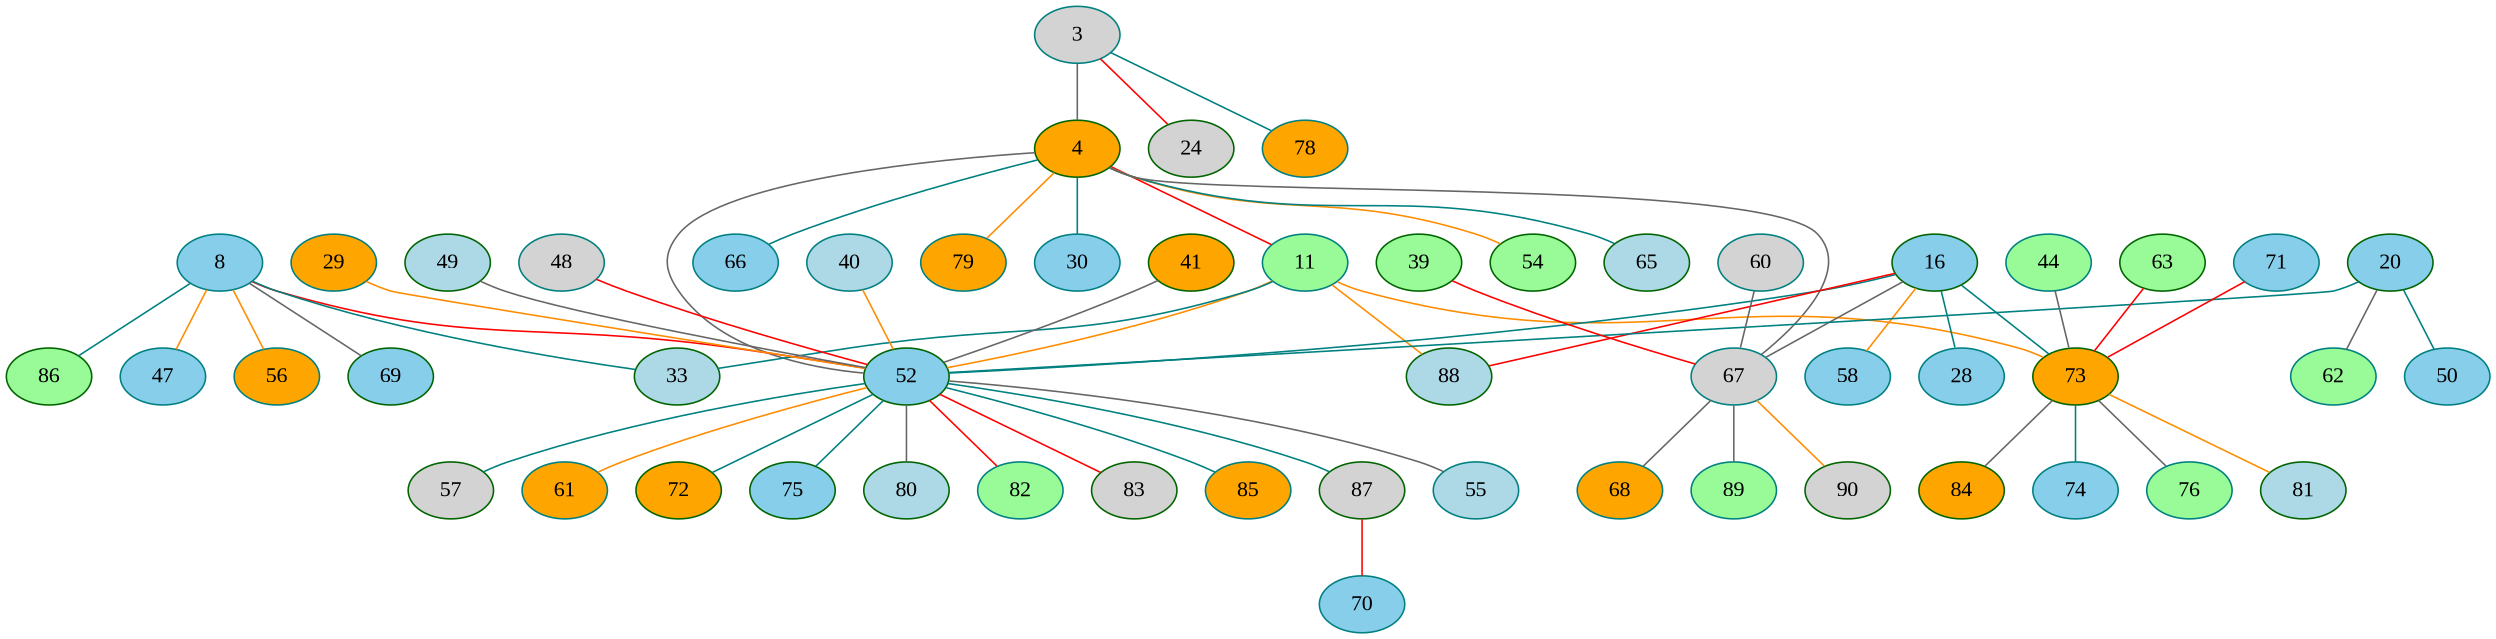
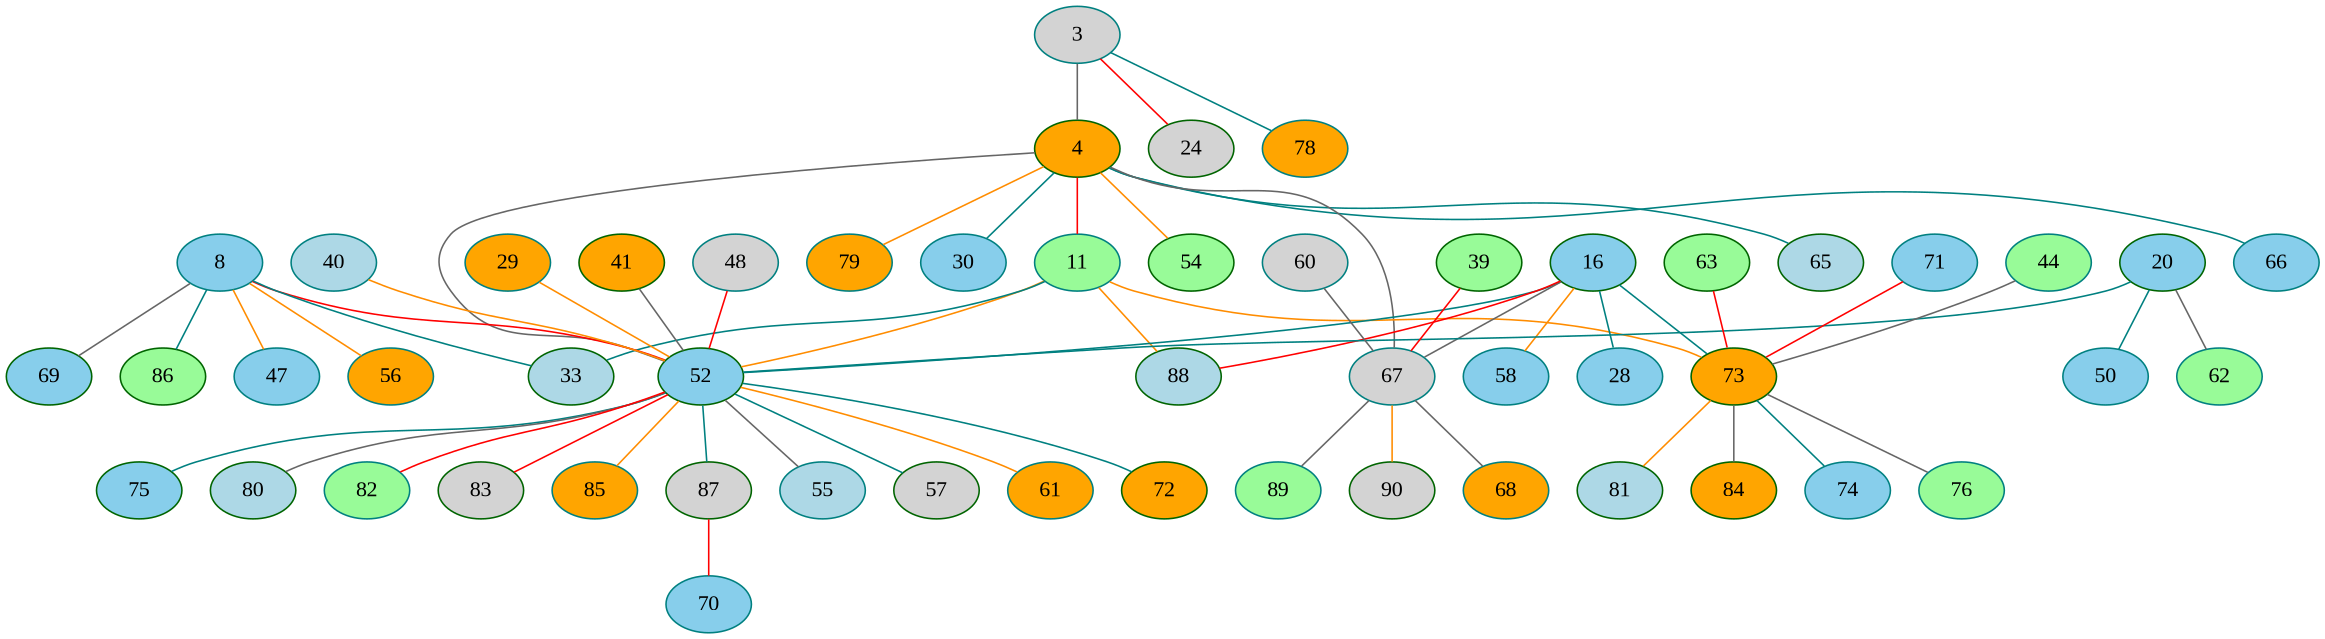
(448, 263) -> none
(1082, 425) -> (648, 433)
